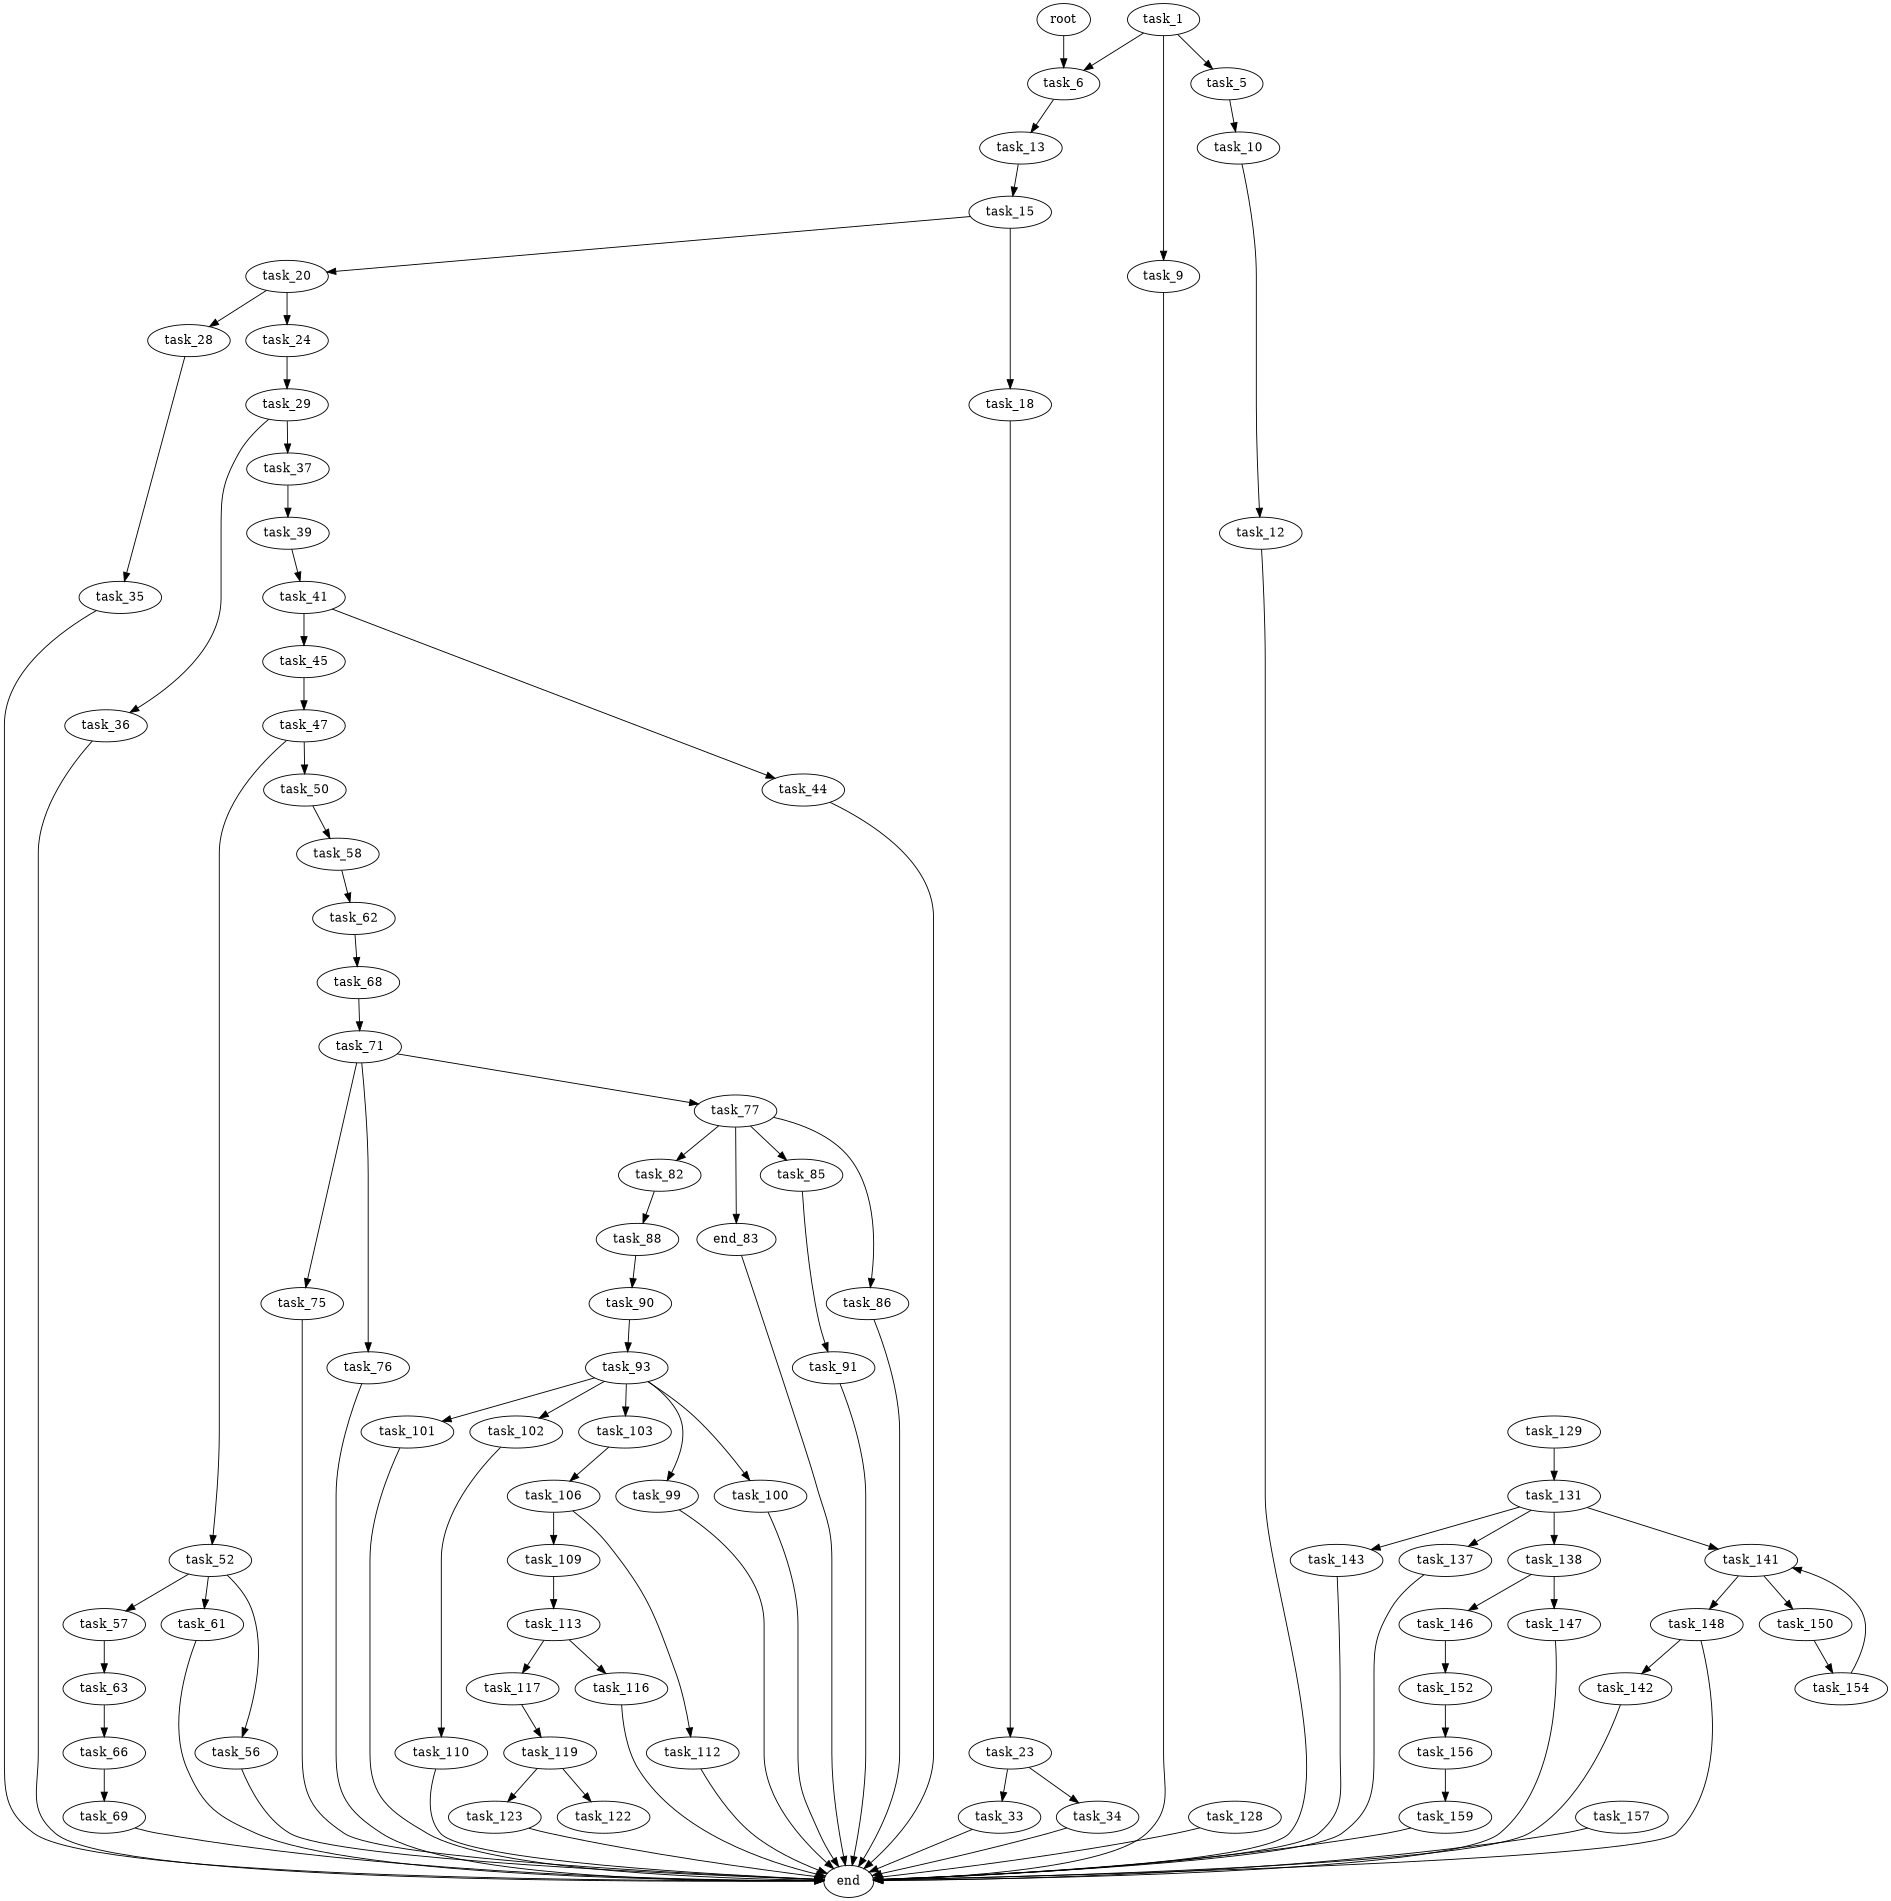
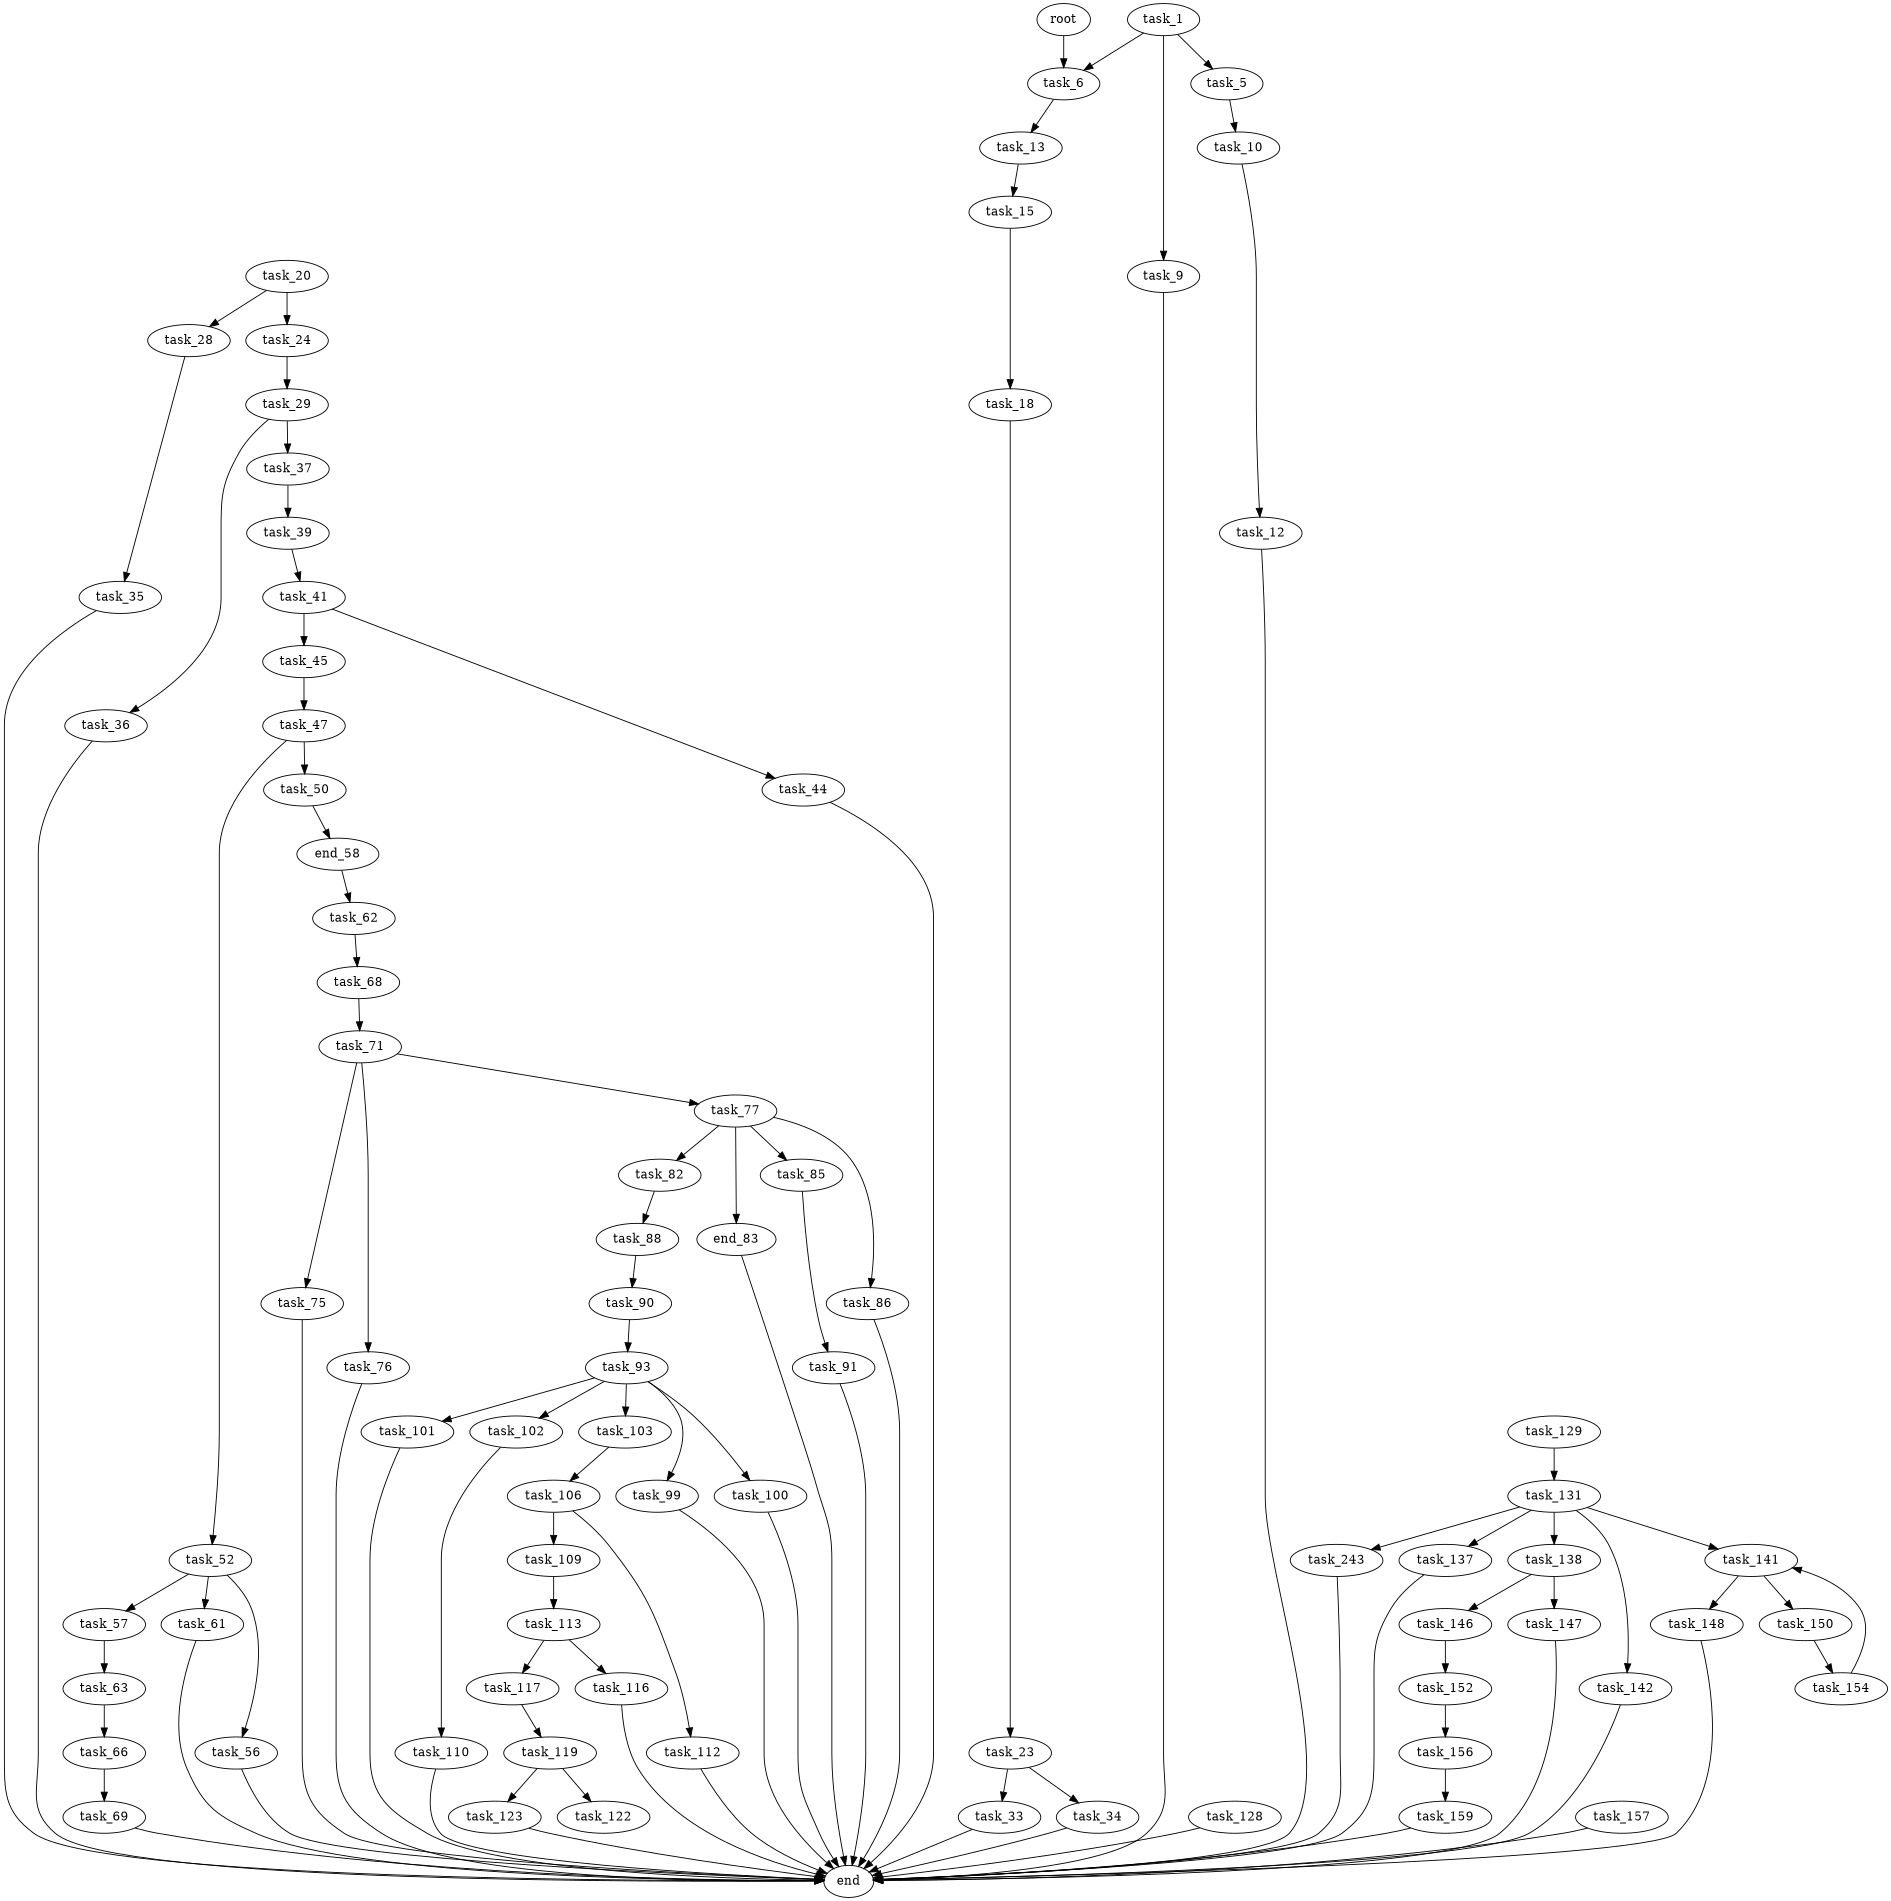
(653, 244) -> none
(338, 854) -> (338, 854)
(1337, 1560) -> (1337, 1560)
(1665, 1654) -> (1621, 1579)
